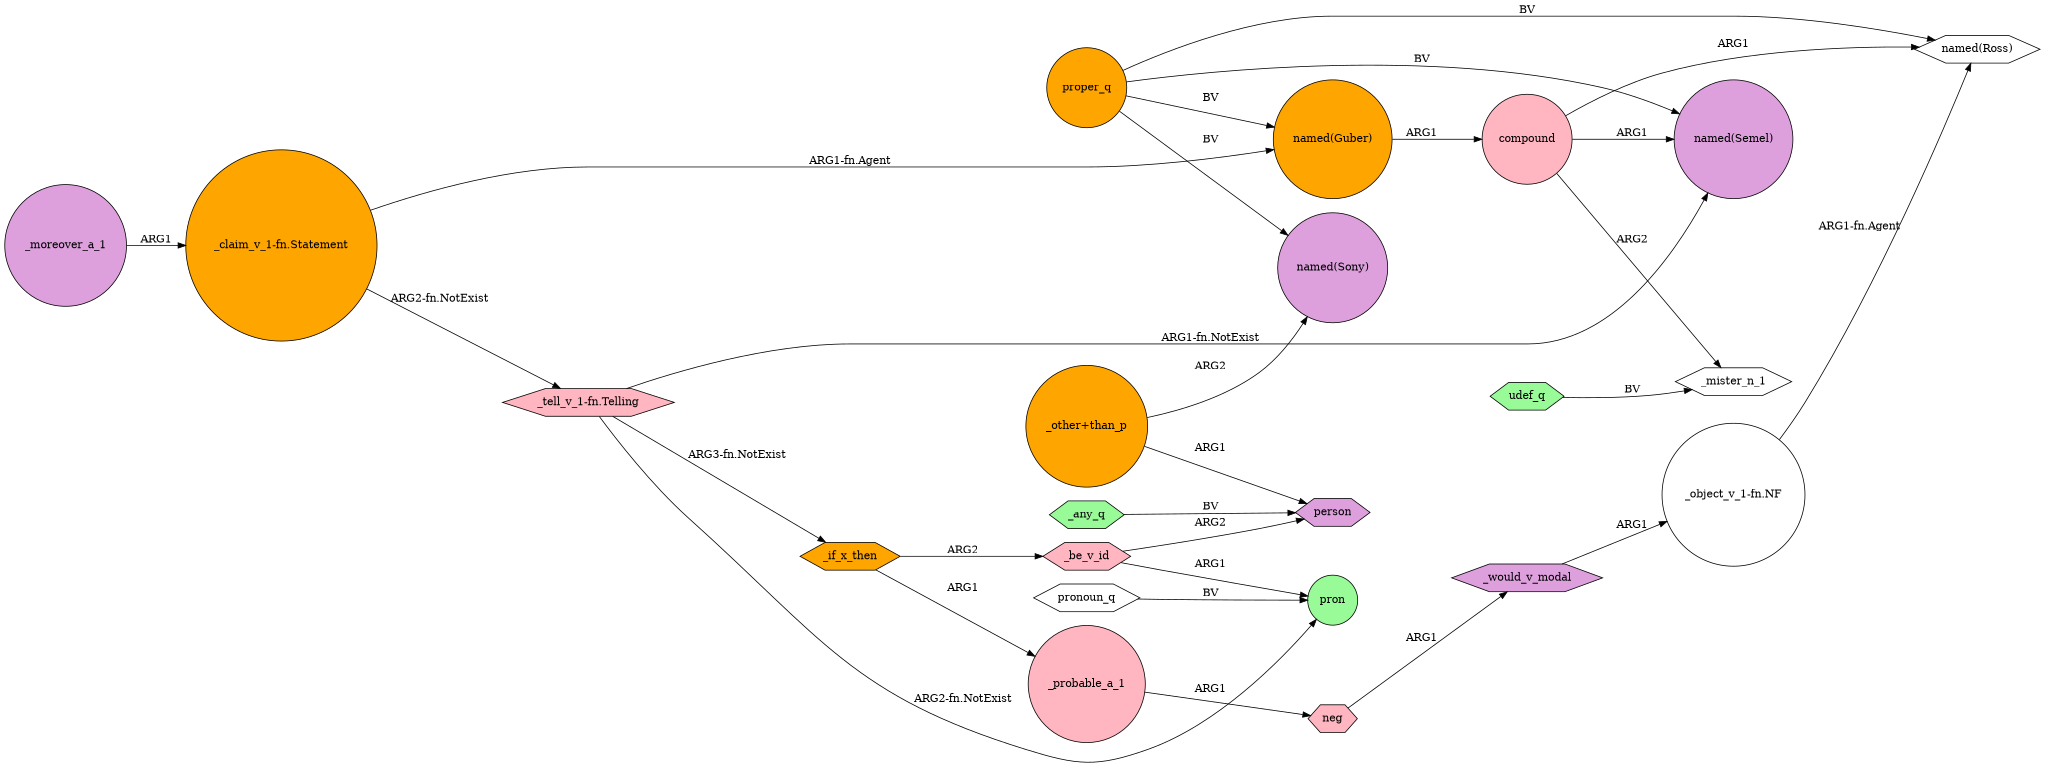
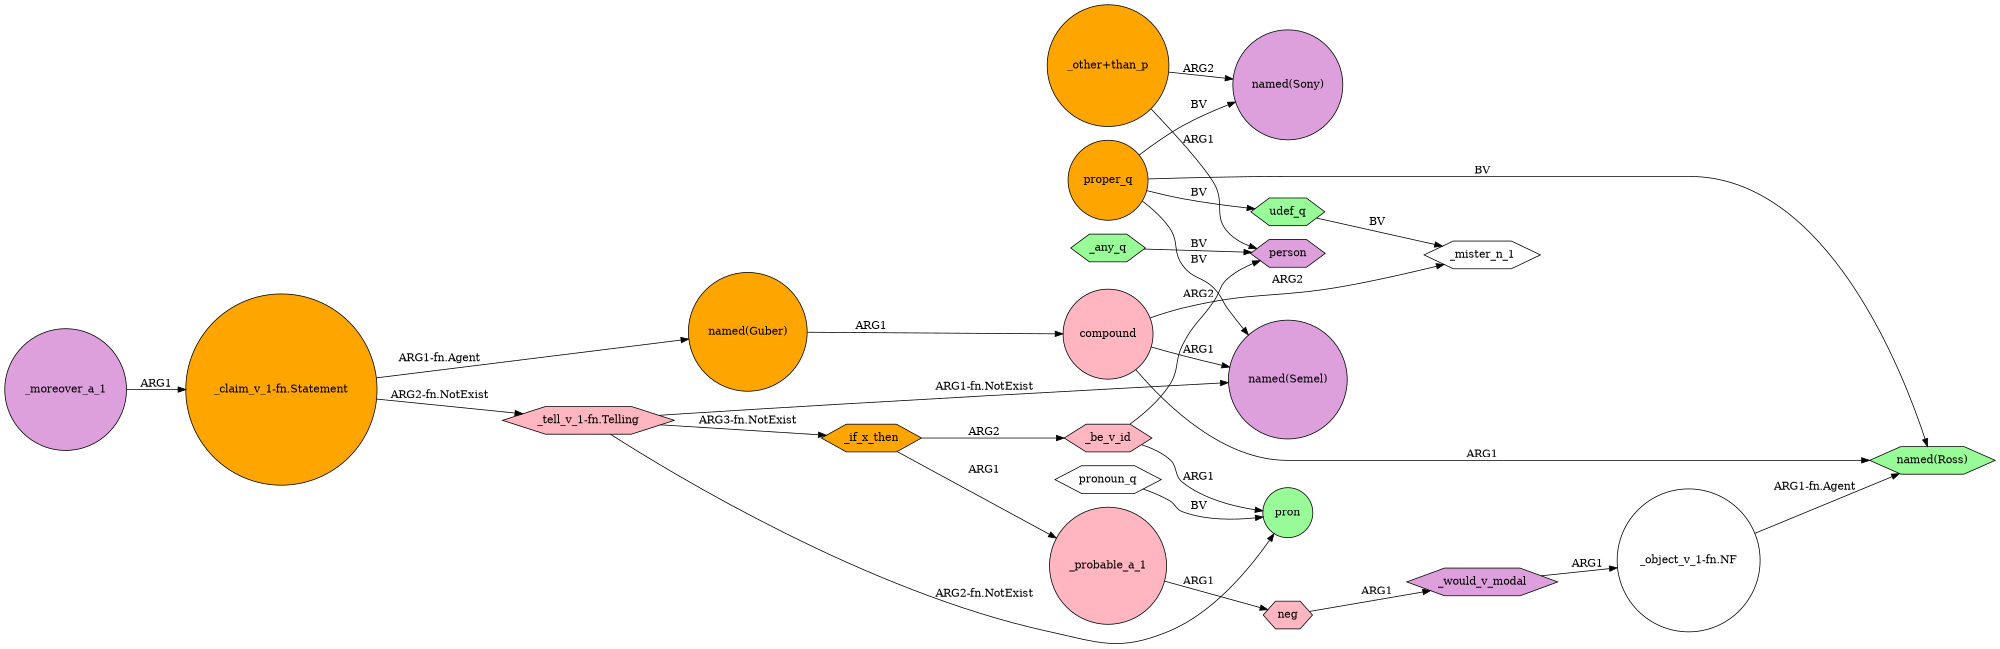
(1977, 49) -> (1932, 460)
(1196, 111) -> (1197, 201)
